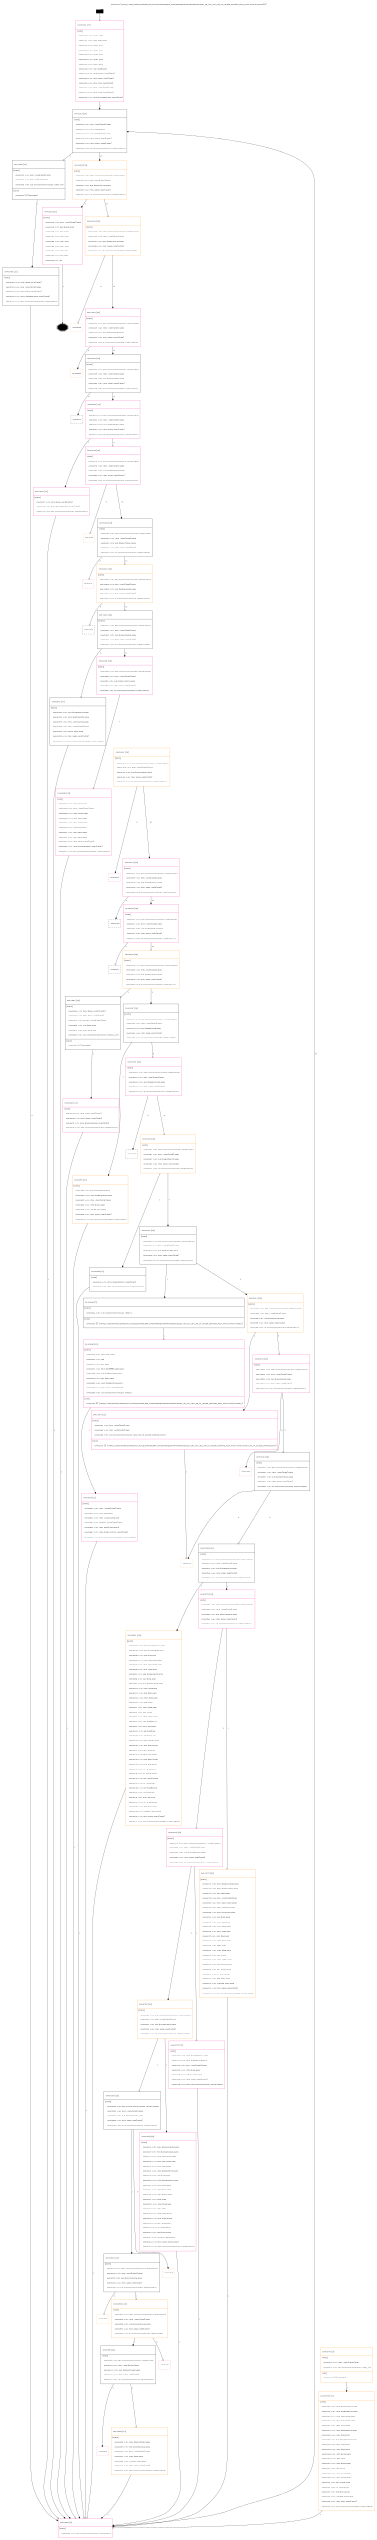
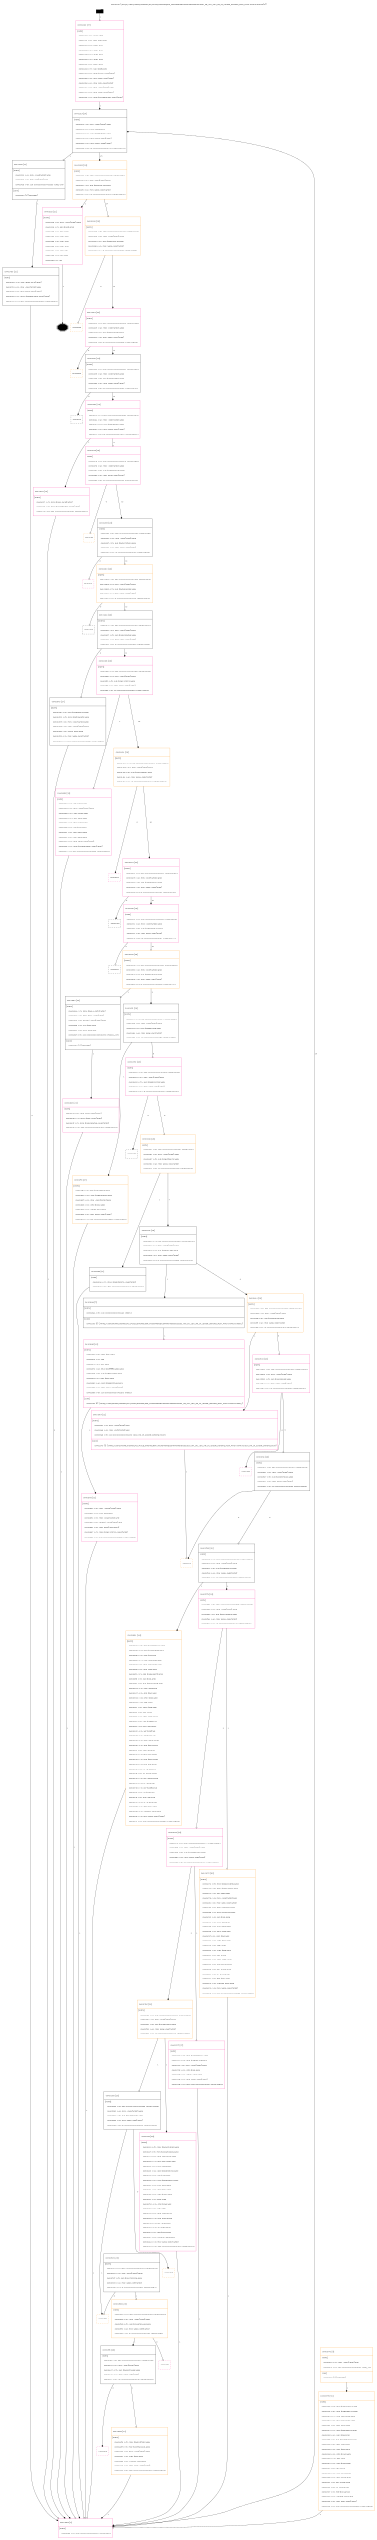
none -> (133, 720)
(132, 2191) -> (106, 2220)
